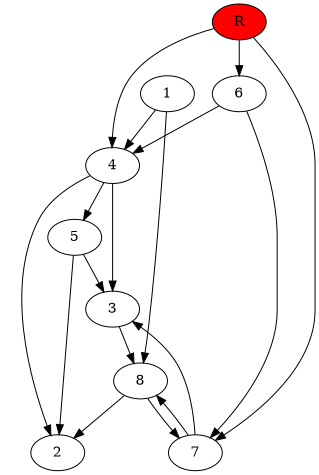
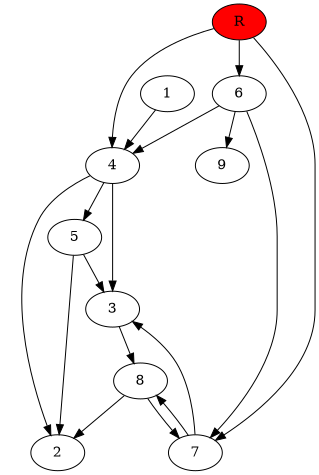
none -> (222, 166)
(158, 233) -> none
